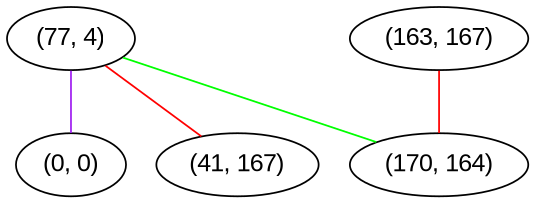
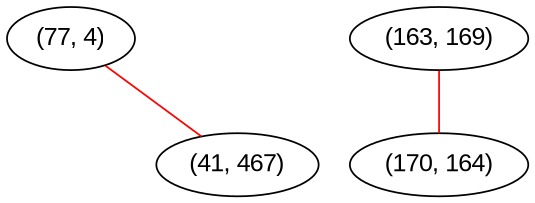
(439, 39) -> (439, 39)
(250, 100) -> none
(71, 165) -> none
(238, 165) -> (238, 165)
